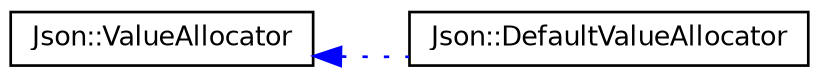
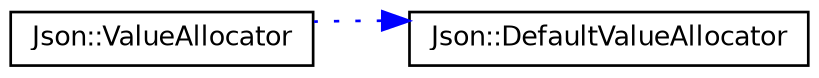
(375, 57) -> (348, 21)
